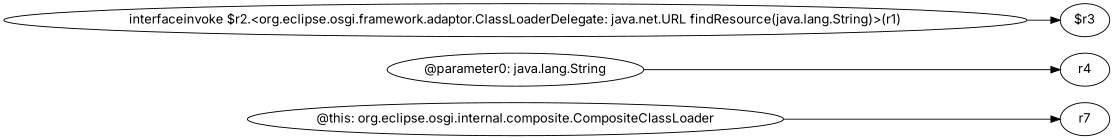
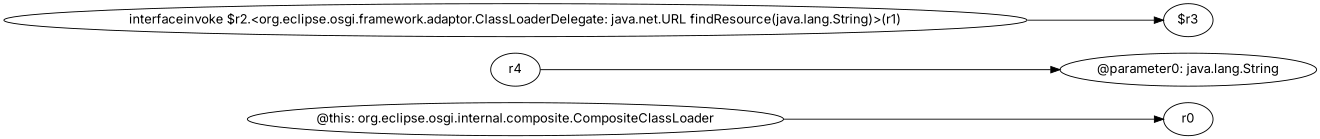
(847, 70) -> (796, 70)
(1085, 119) -> (1188, 119)
